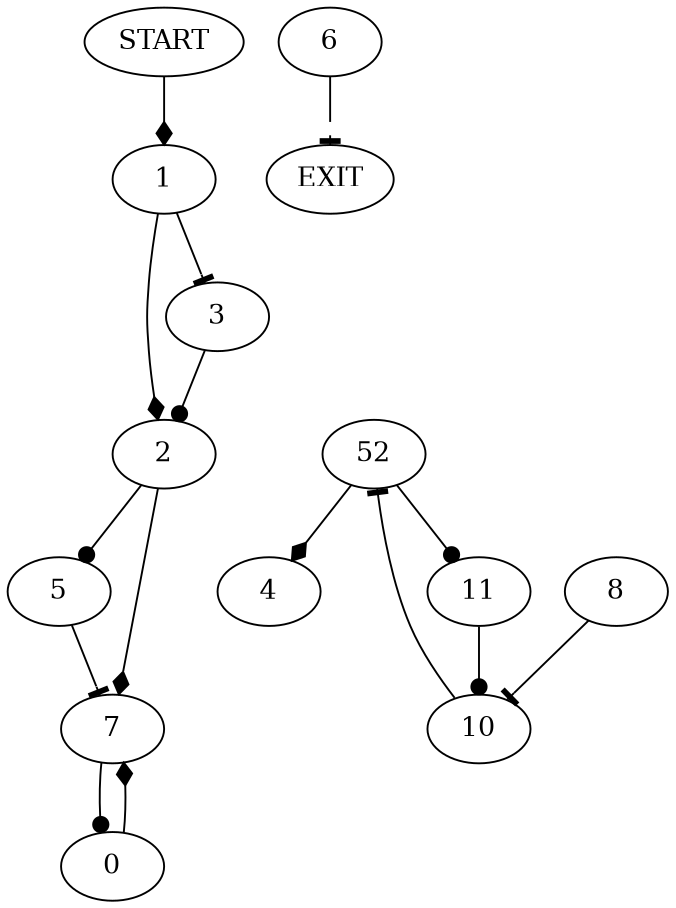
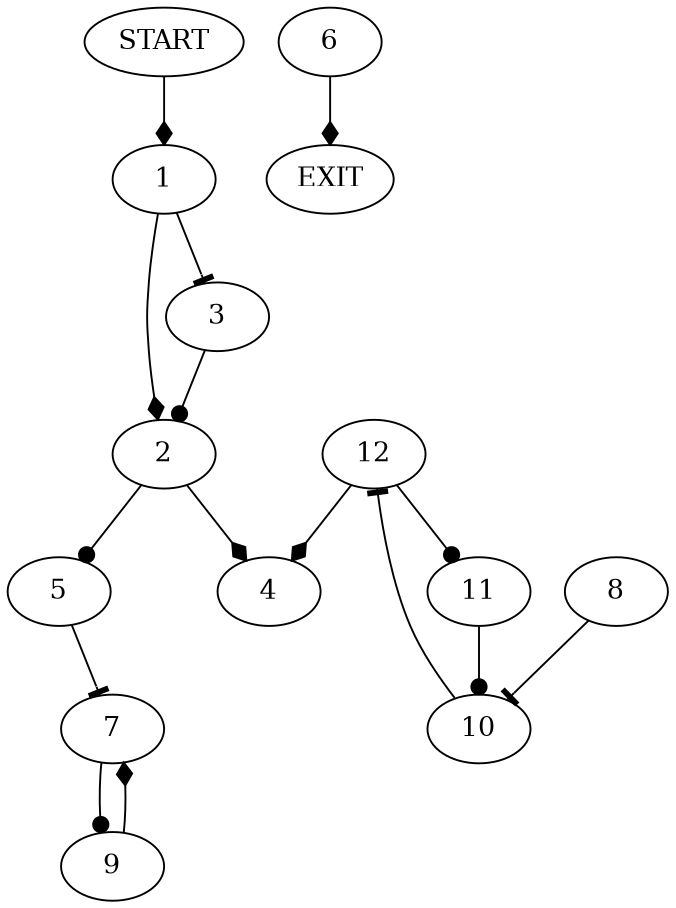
(330, 99) -> (330, 99)
(374, 454) -> (374, 454)
(141, 580) -> (209, 514)
(113, 866) -> (113, 866)
